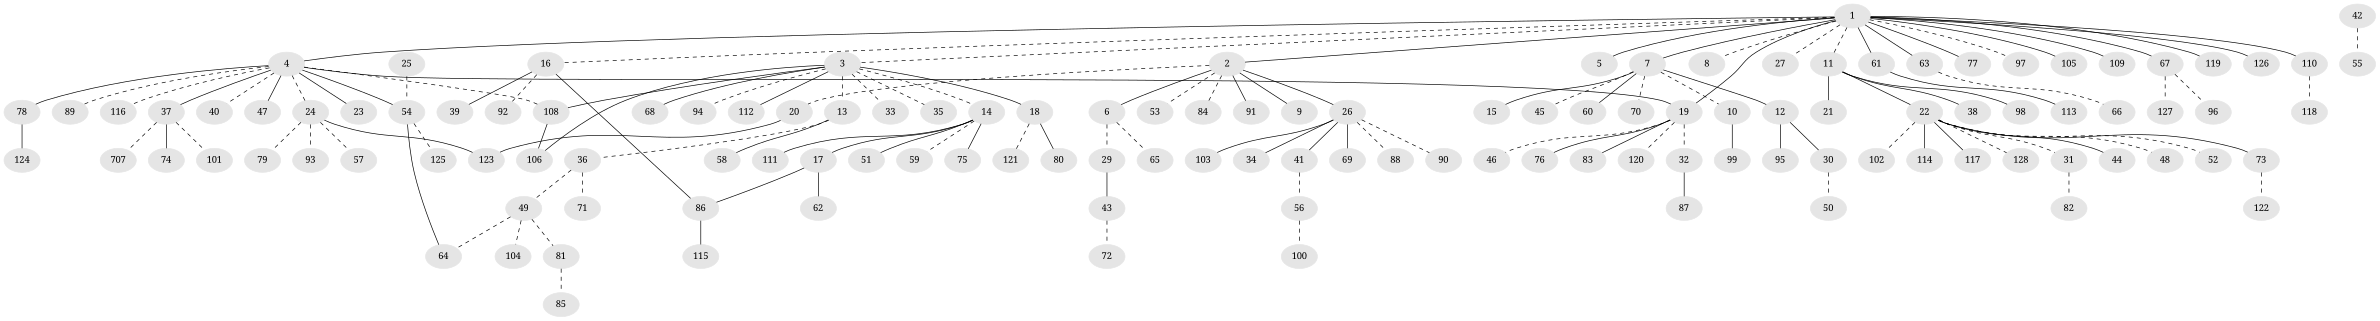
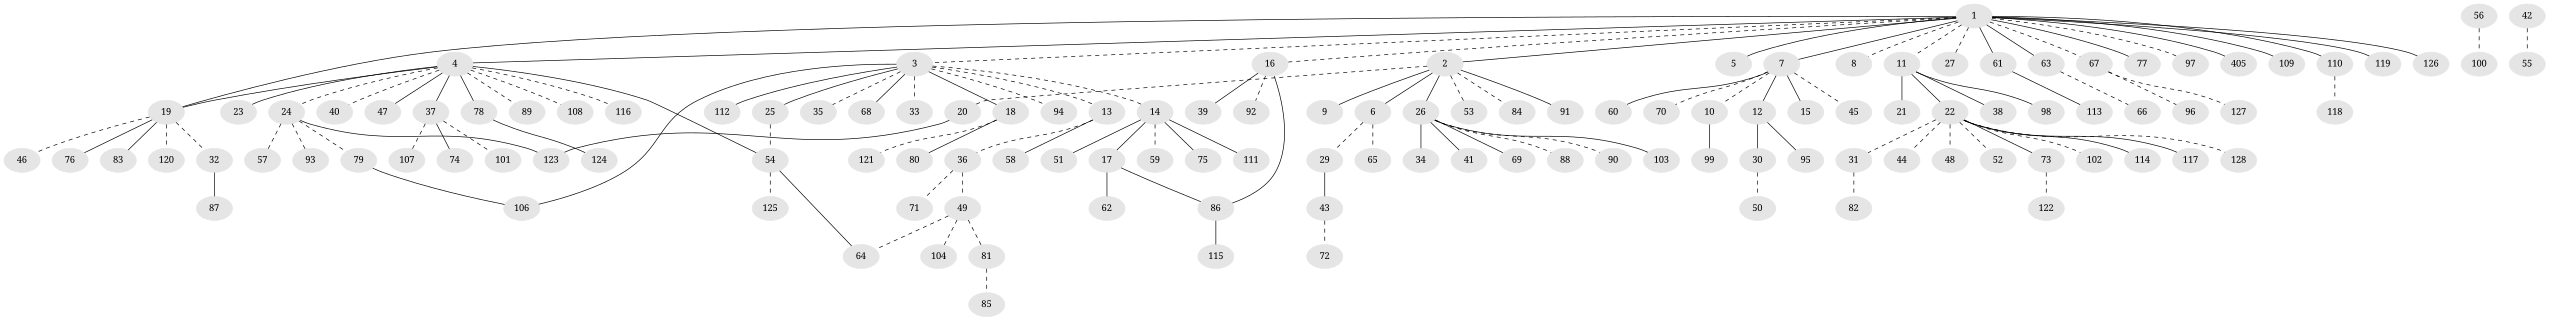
(2055, 33) -> (2035, 38)
(2069, 64) -> (2239, 64)
(696, 85) -> (840, 85)
(543, 136) -> (438, 189)
(2021, 136) -> (1926, 136)
(118, 160) -> (407, 160)
(1299, 184) -> none
